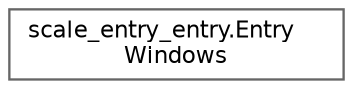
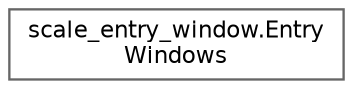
(176, 44) -> (176, 44)
